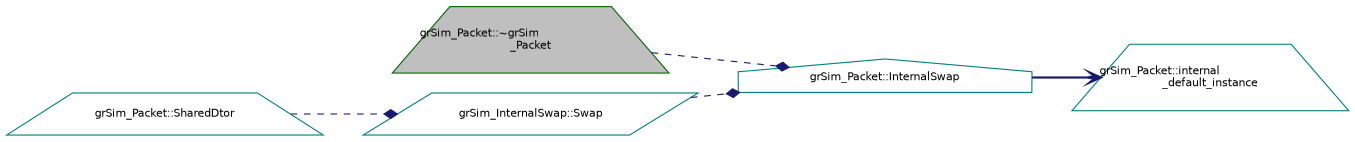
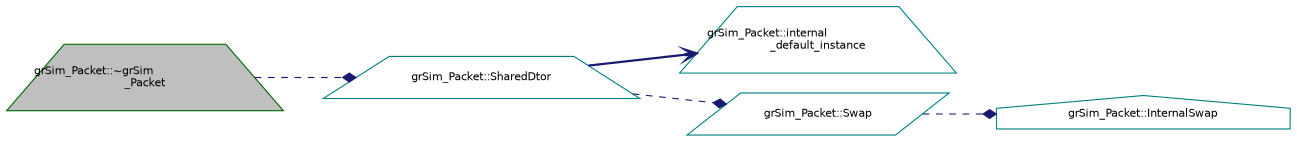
(713, 59) -> (299, 77)
(1061, 77) -> (637, 60)
(531, 114) -> (818, 114)
